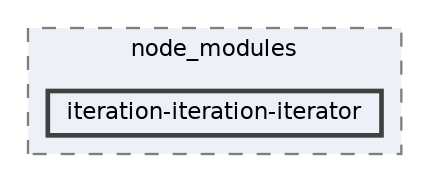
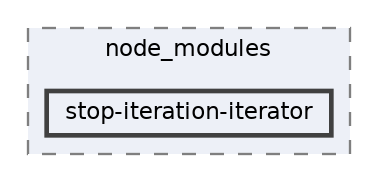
(215, 113) -> (189, 113)
